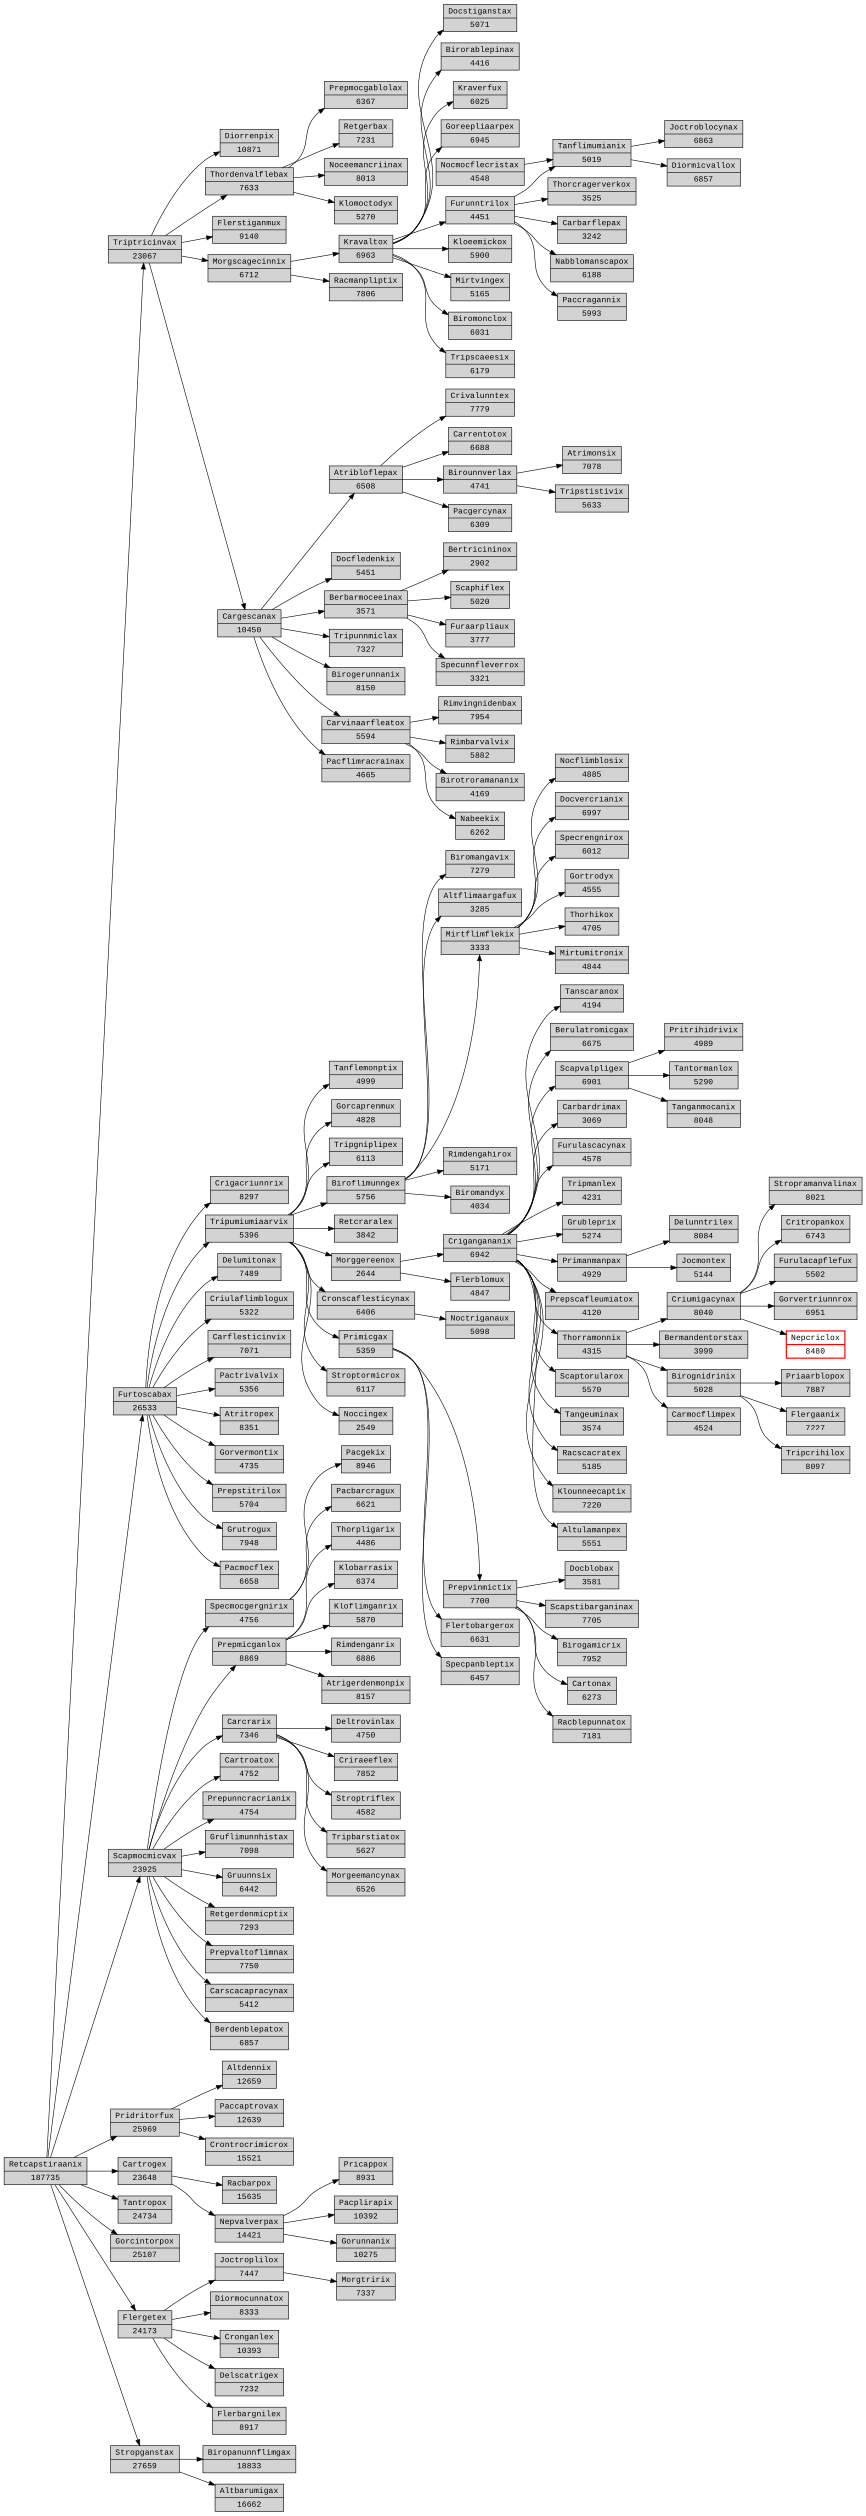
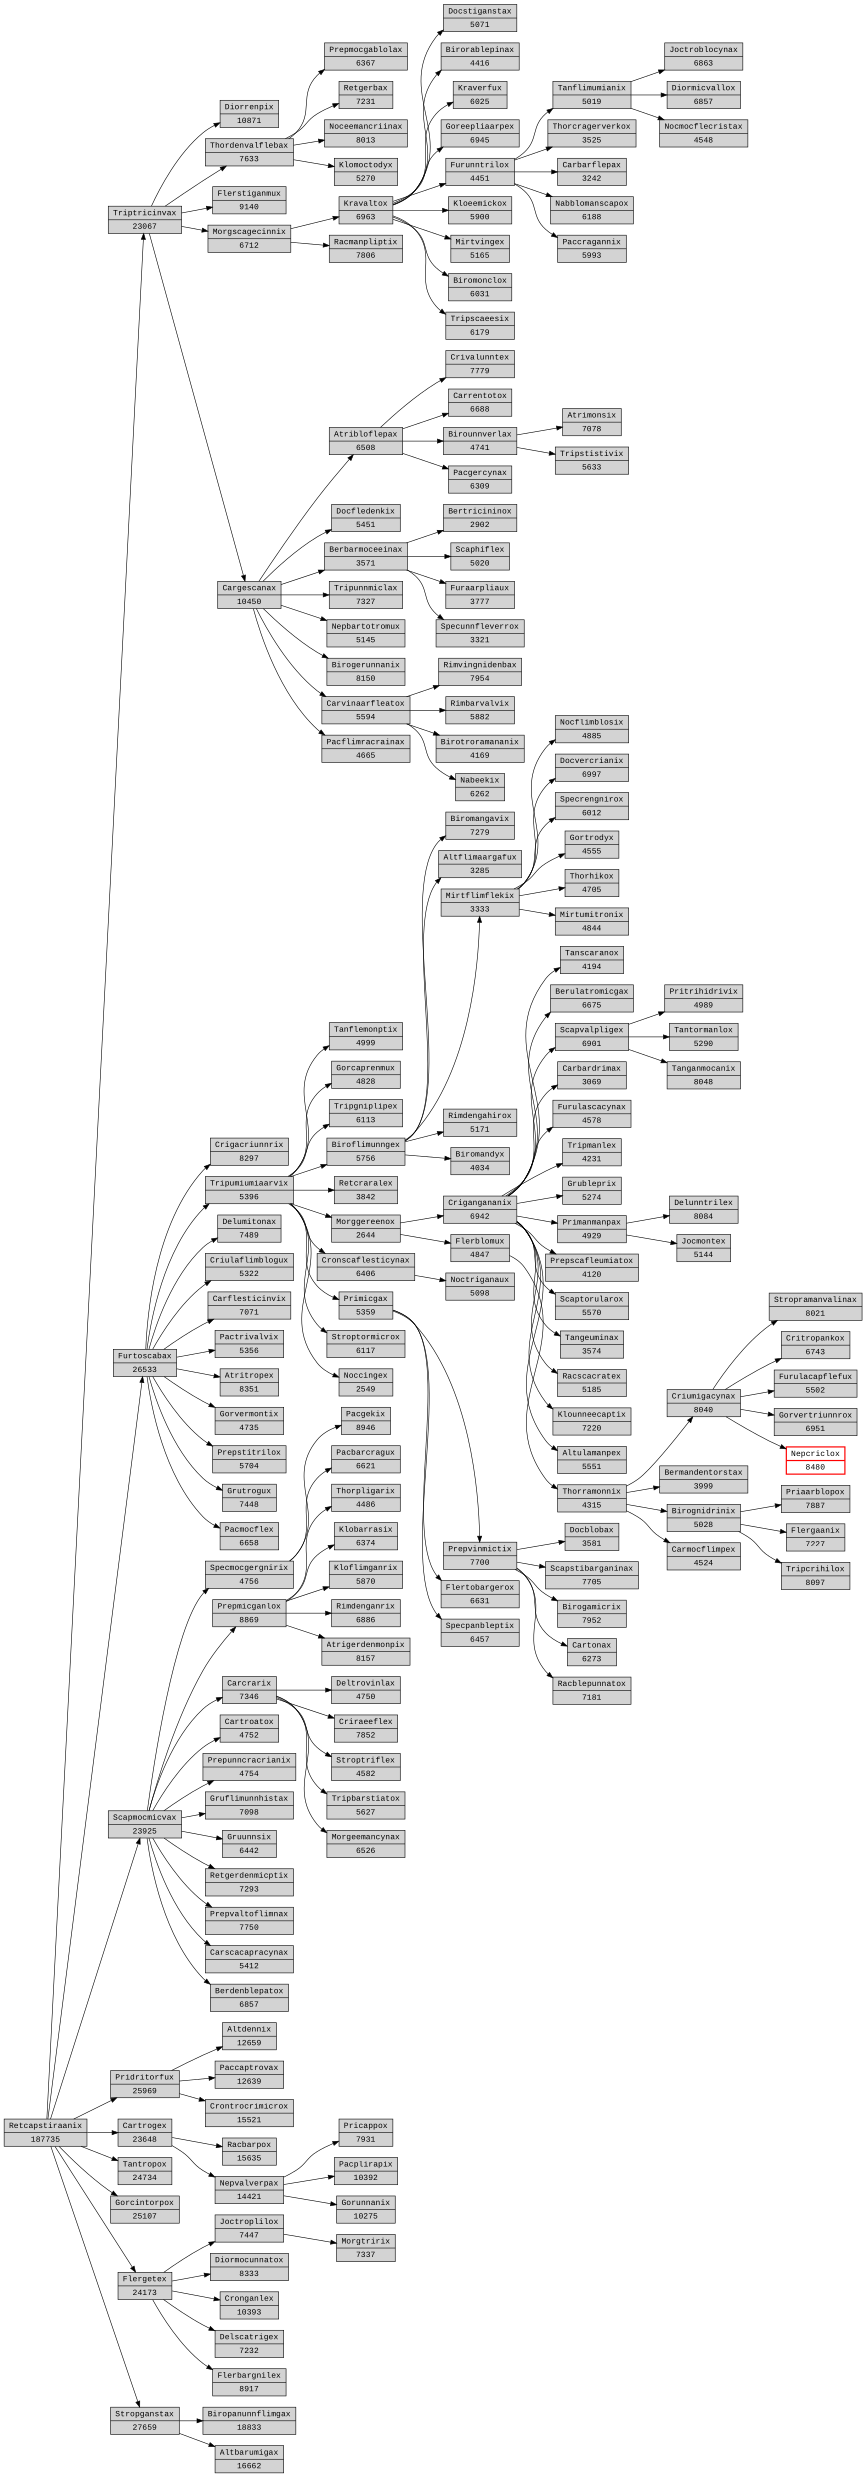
(536, 162) -> (645, 113)
none -> (366, 633)
(535, 1296) -> (536, 1369)
(249, 1543) -> (249, 1504)
(366, 2178) -> (366, 2139)
